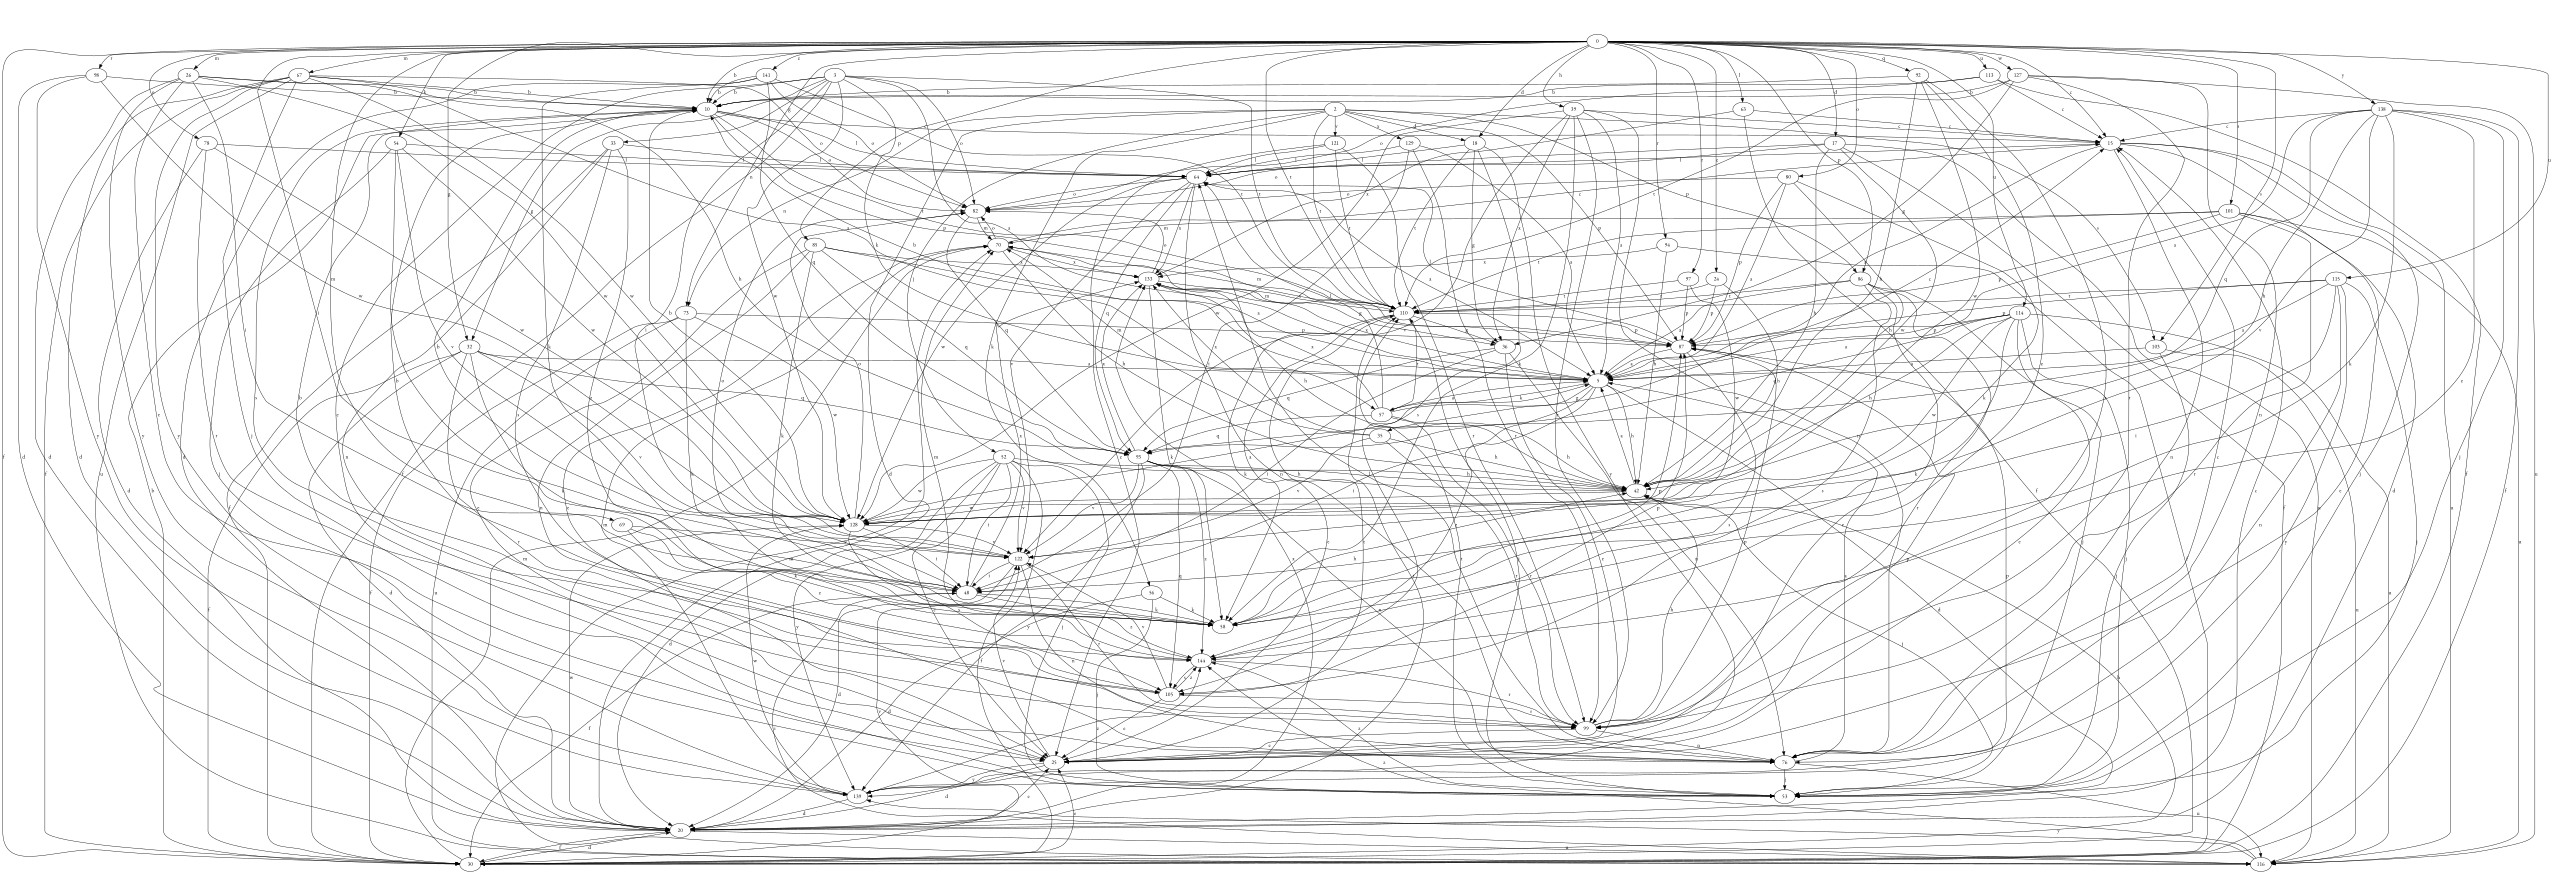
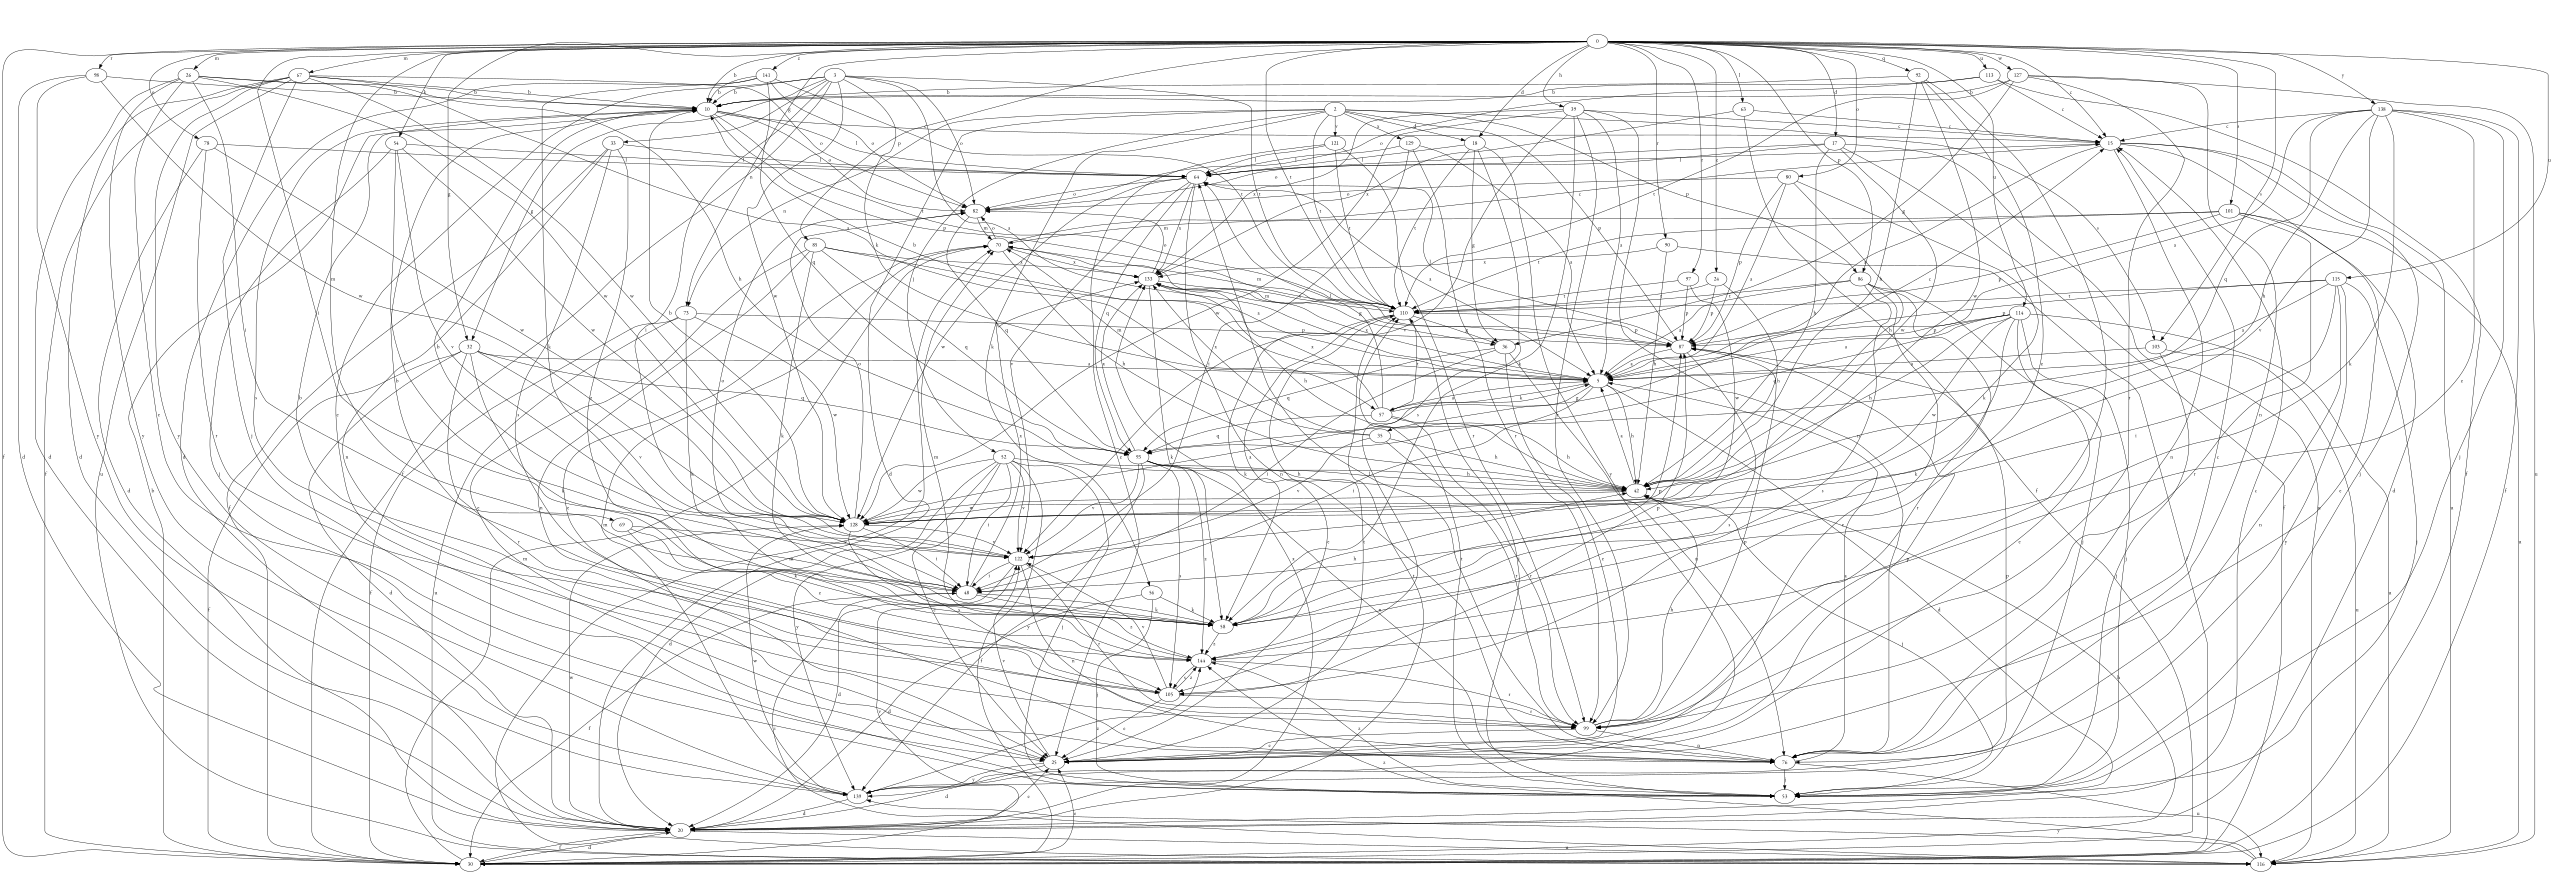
(1519, 223) -> (1354, 142)
(1667, 245) -> (1667, 245)
(1438, 548) -> (1213, 642)
(1180, 576) -> (1180, 576)
